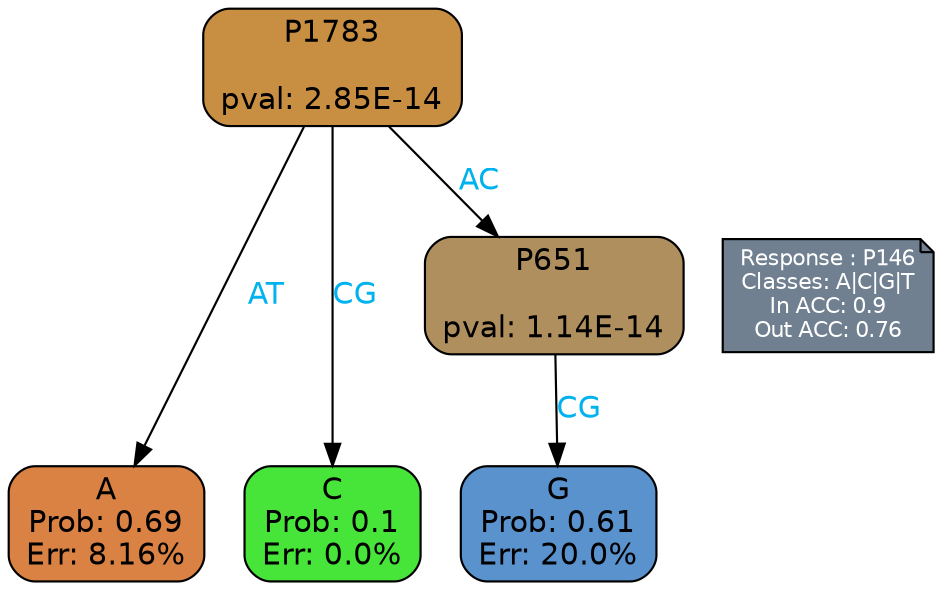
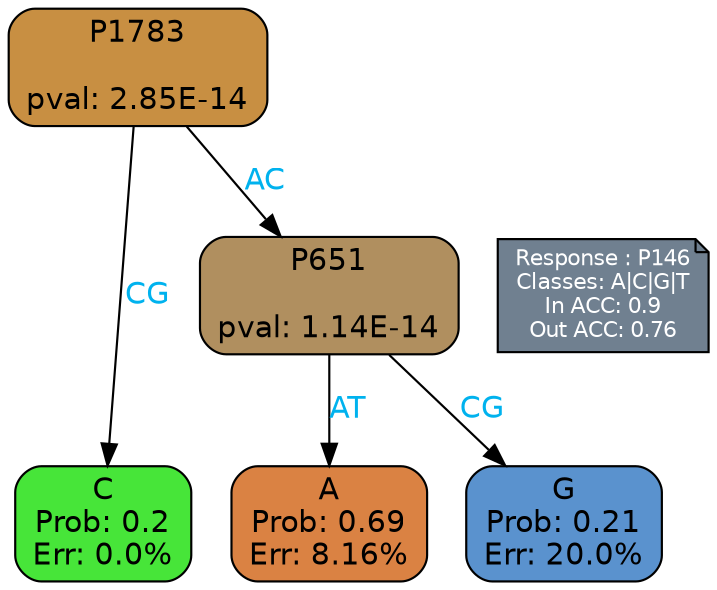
(224, 286) -> (329, 399)
(333, 524) -> (103, 524)
(559, 524) -> (564, 524)
